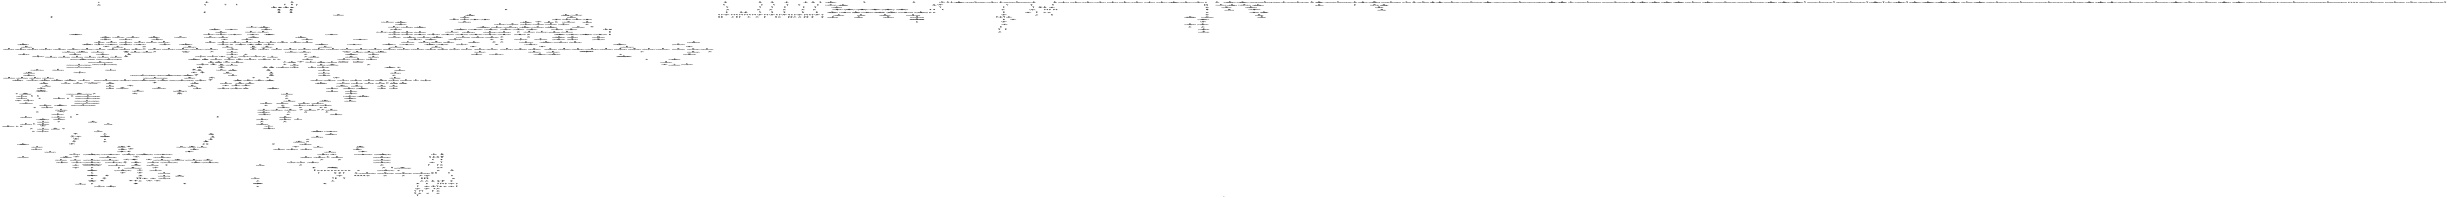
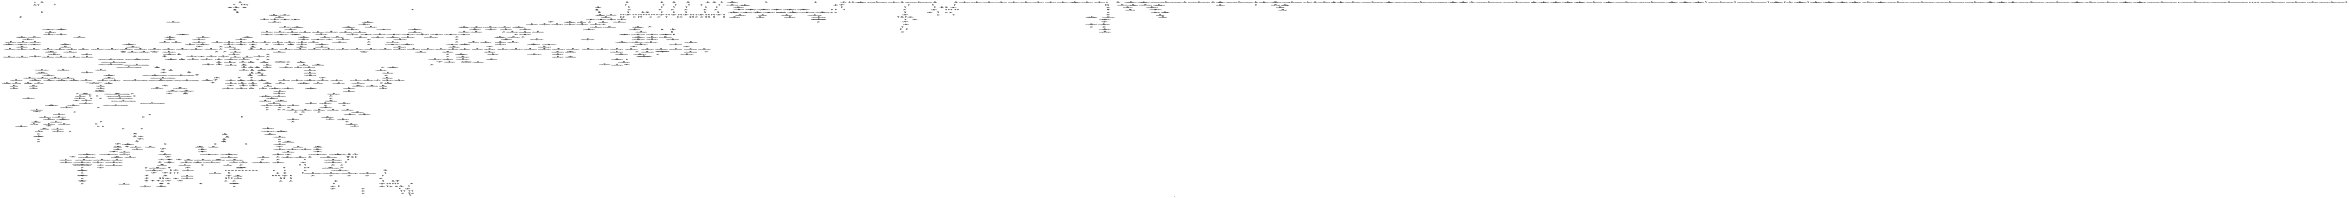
none -> (267, 32)
